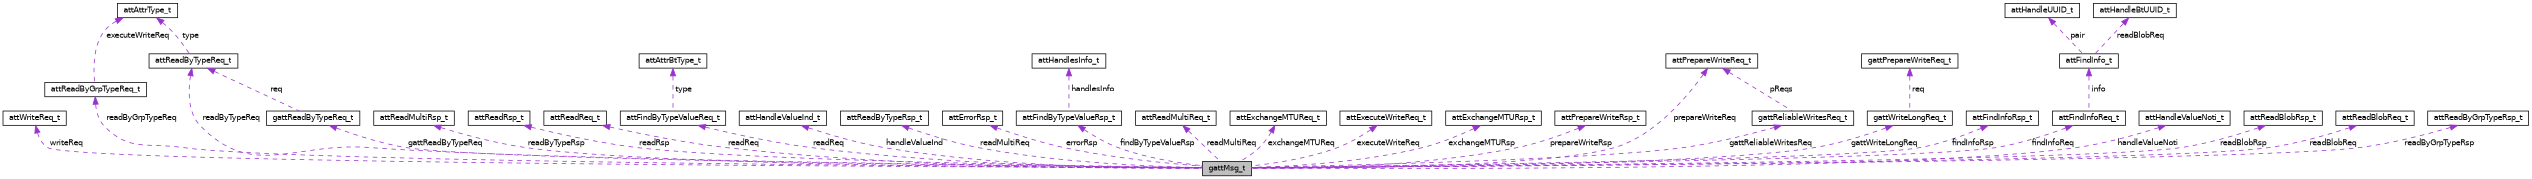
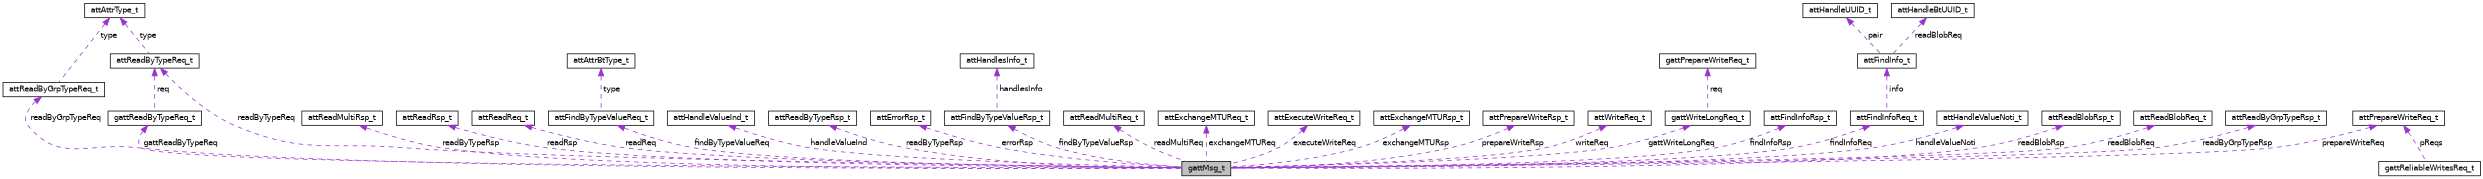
(137, 36) -> (108, 36)
(827, 143) -> (731, 143)
(1004, 143) -> (933, 143)
(1606, 154) -> none
